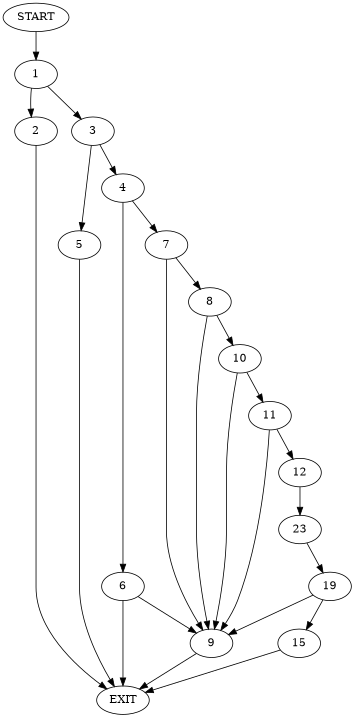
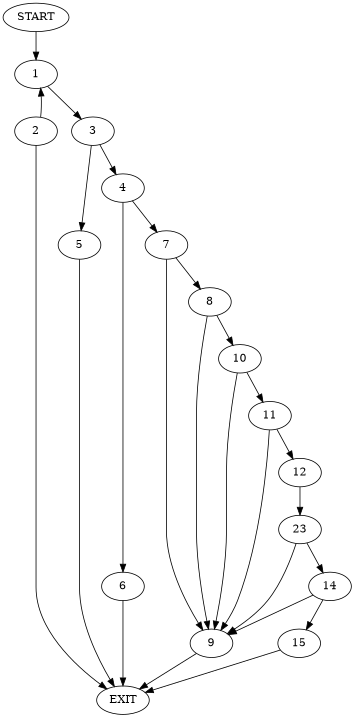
(31, 99) -> (41, 107)
(330, 586) -> (330, 586)
(164, 613) -> (274, 592)
